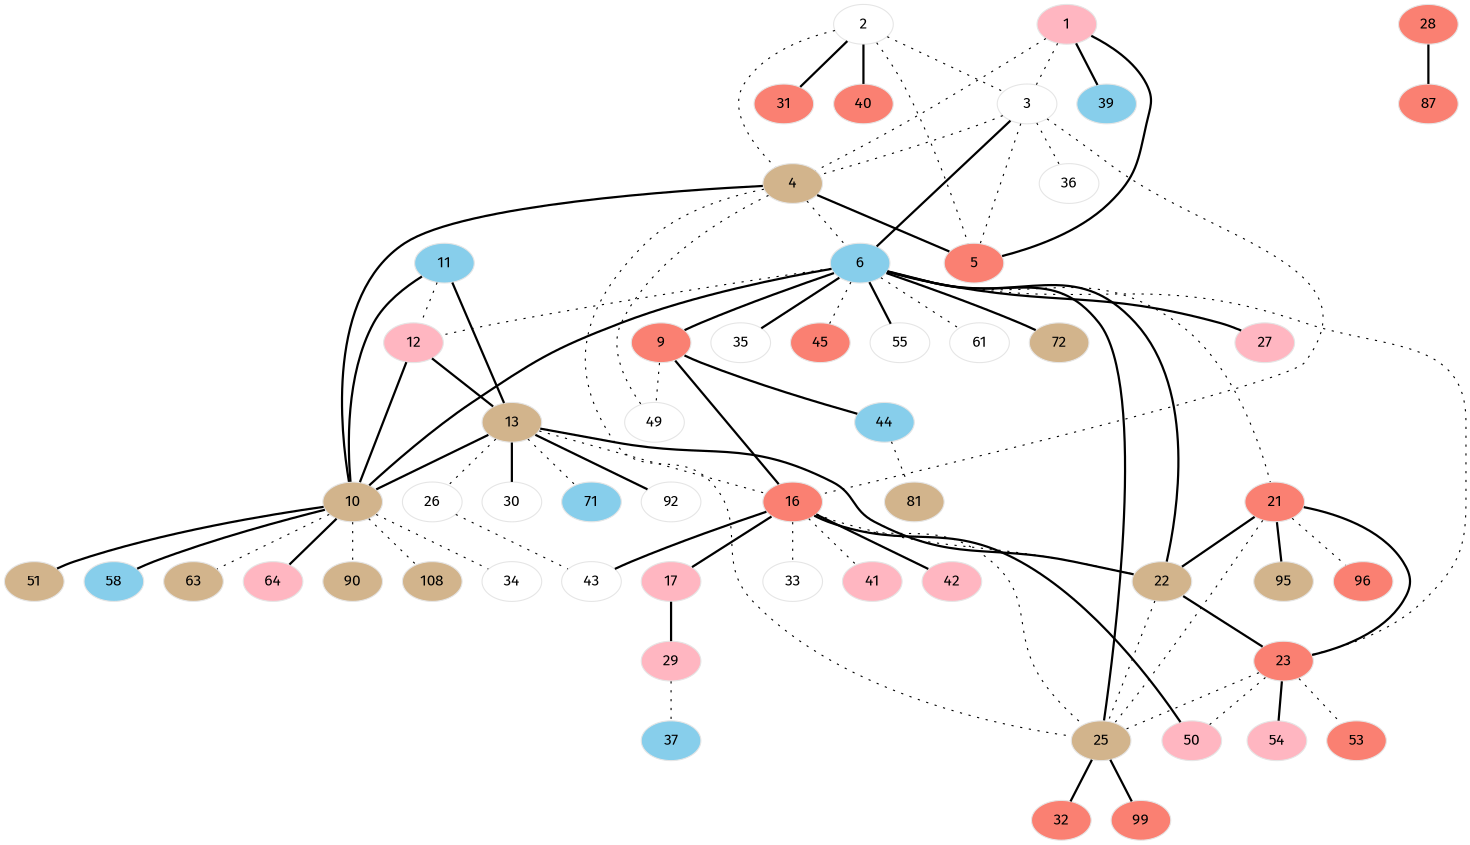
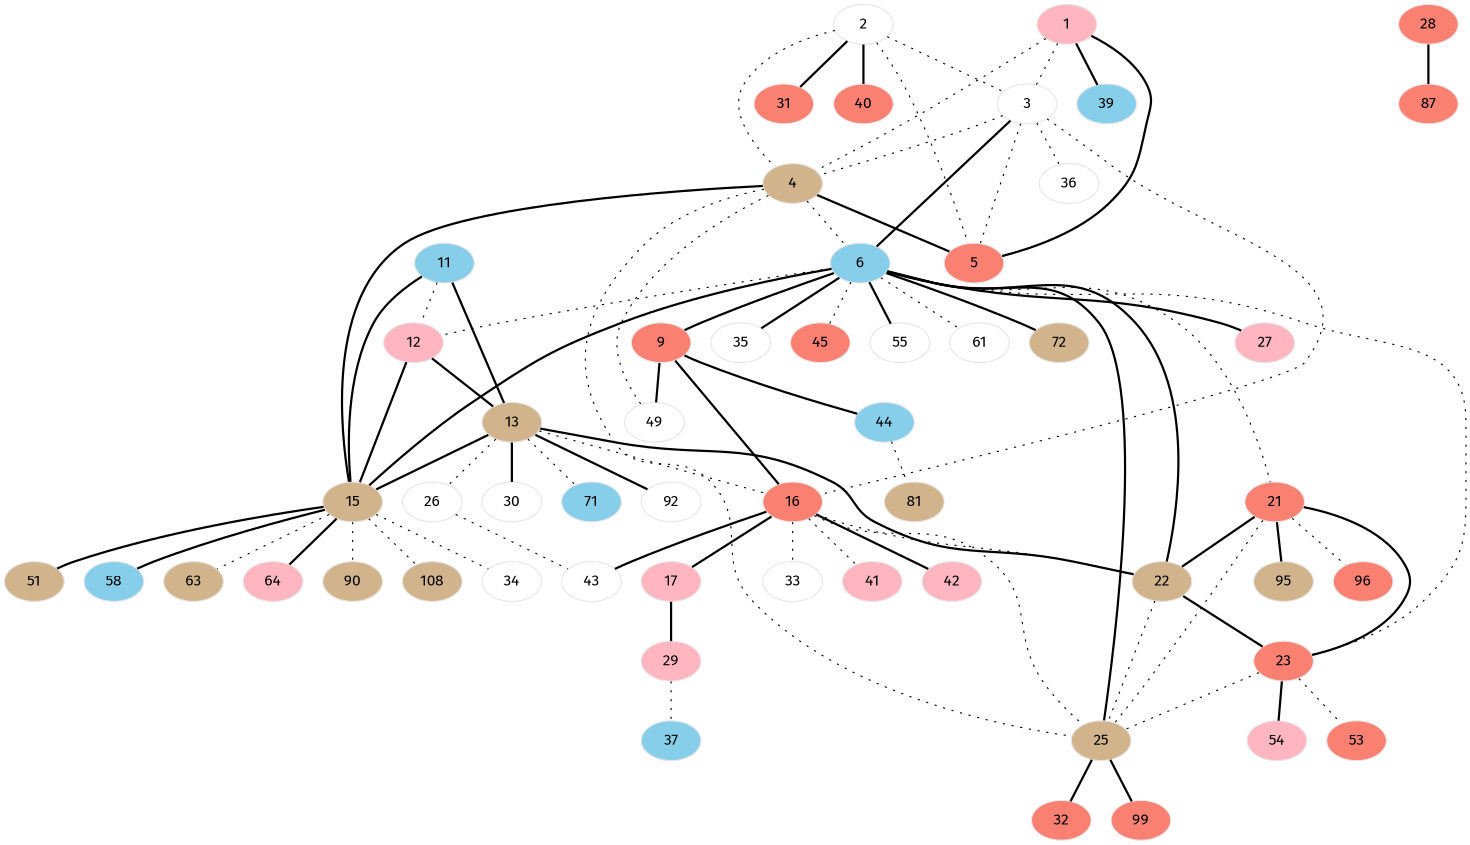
(658, 383) -> (658, 383)
(353, 502) -> (353, 502)
(1192, 741) -> none
